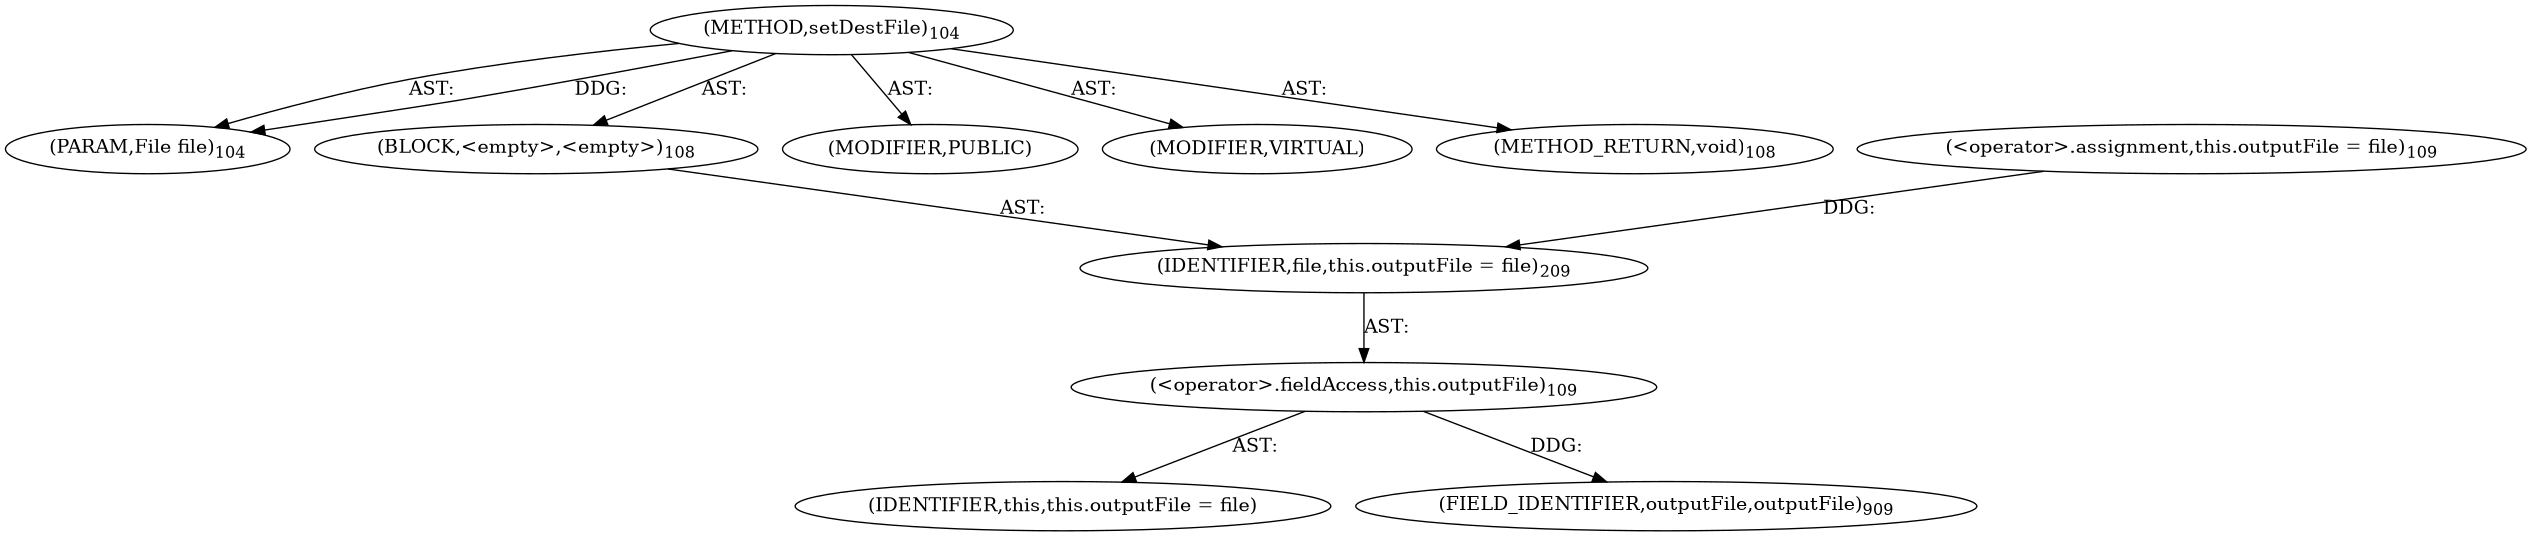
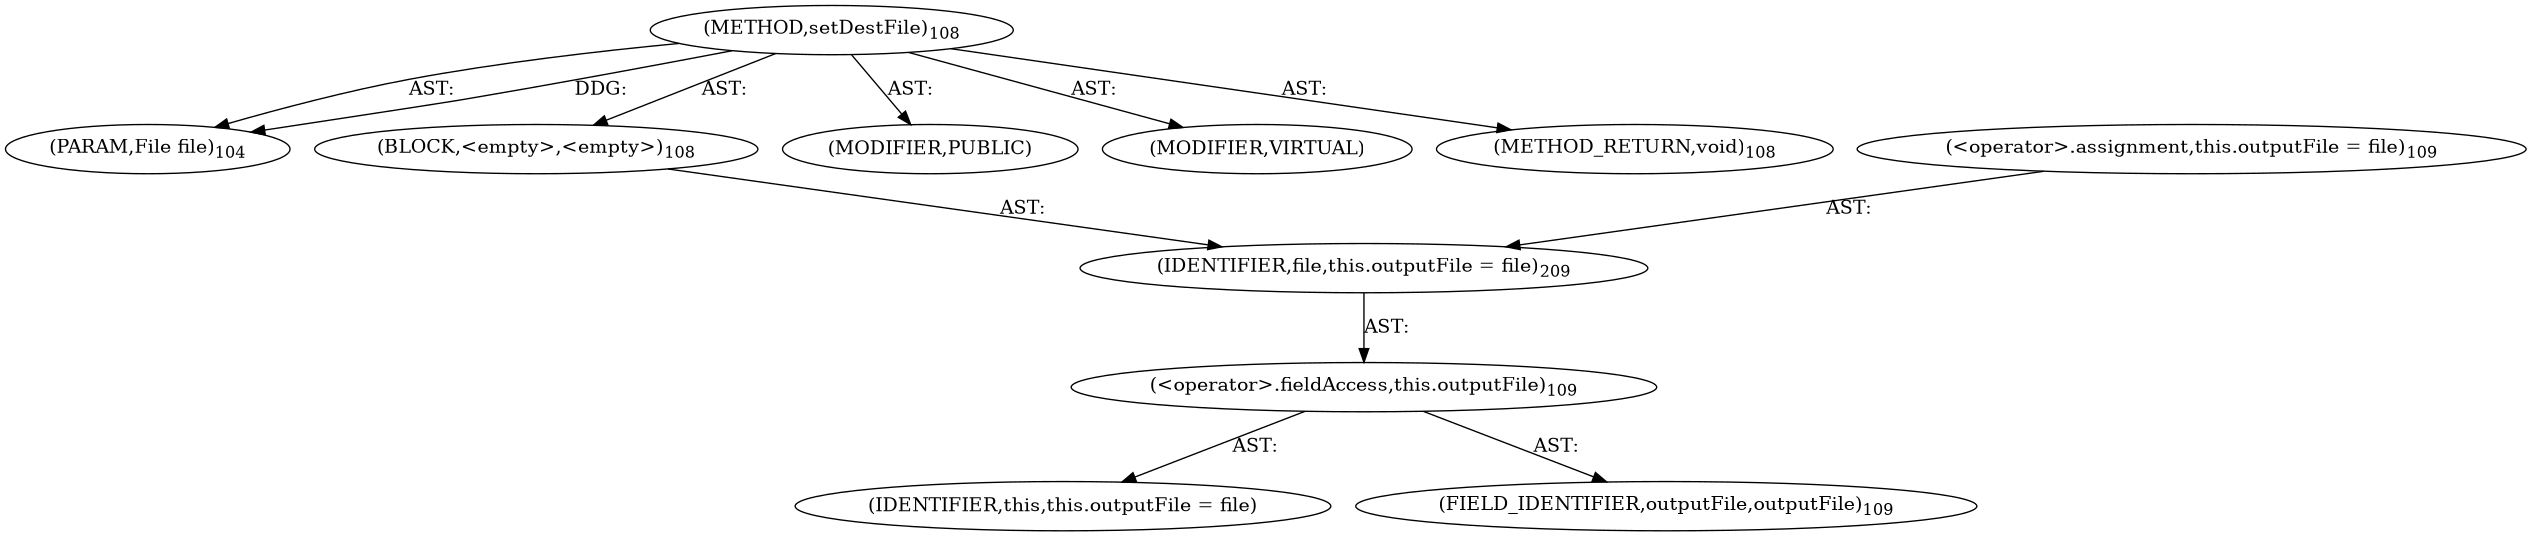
(945, 28) -> (945, 28)
(1852, 209) -> (1852, 209)
(1560, 447) -> (1560, 447)
(1878, 504) -> (1878, 504)
